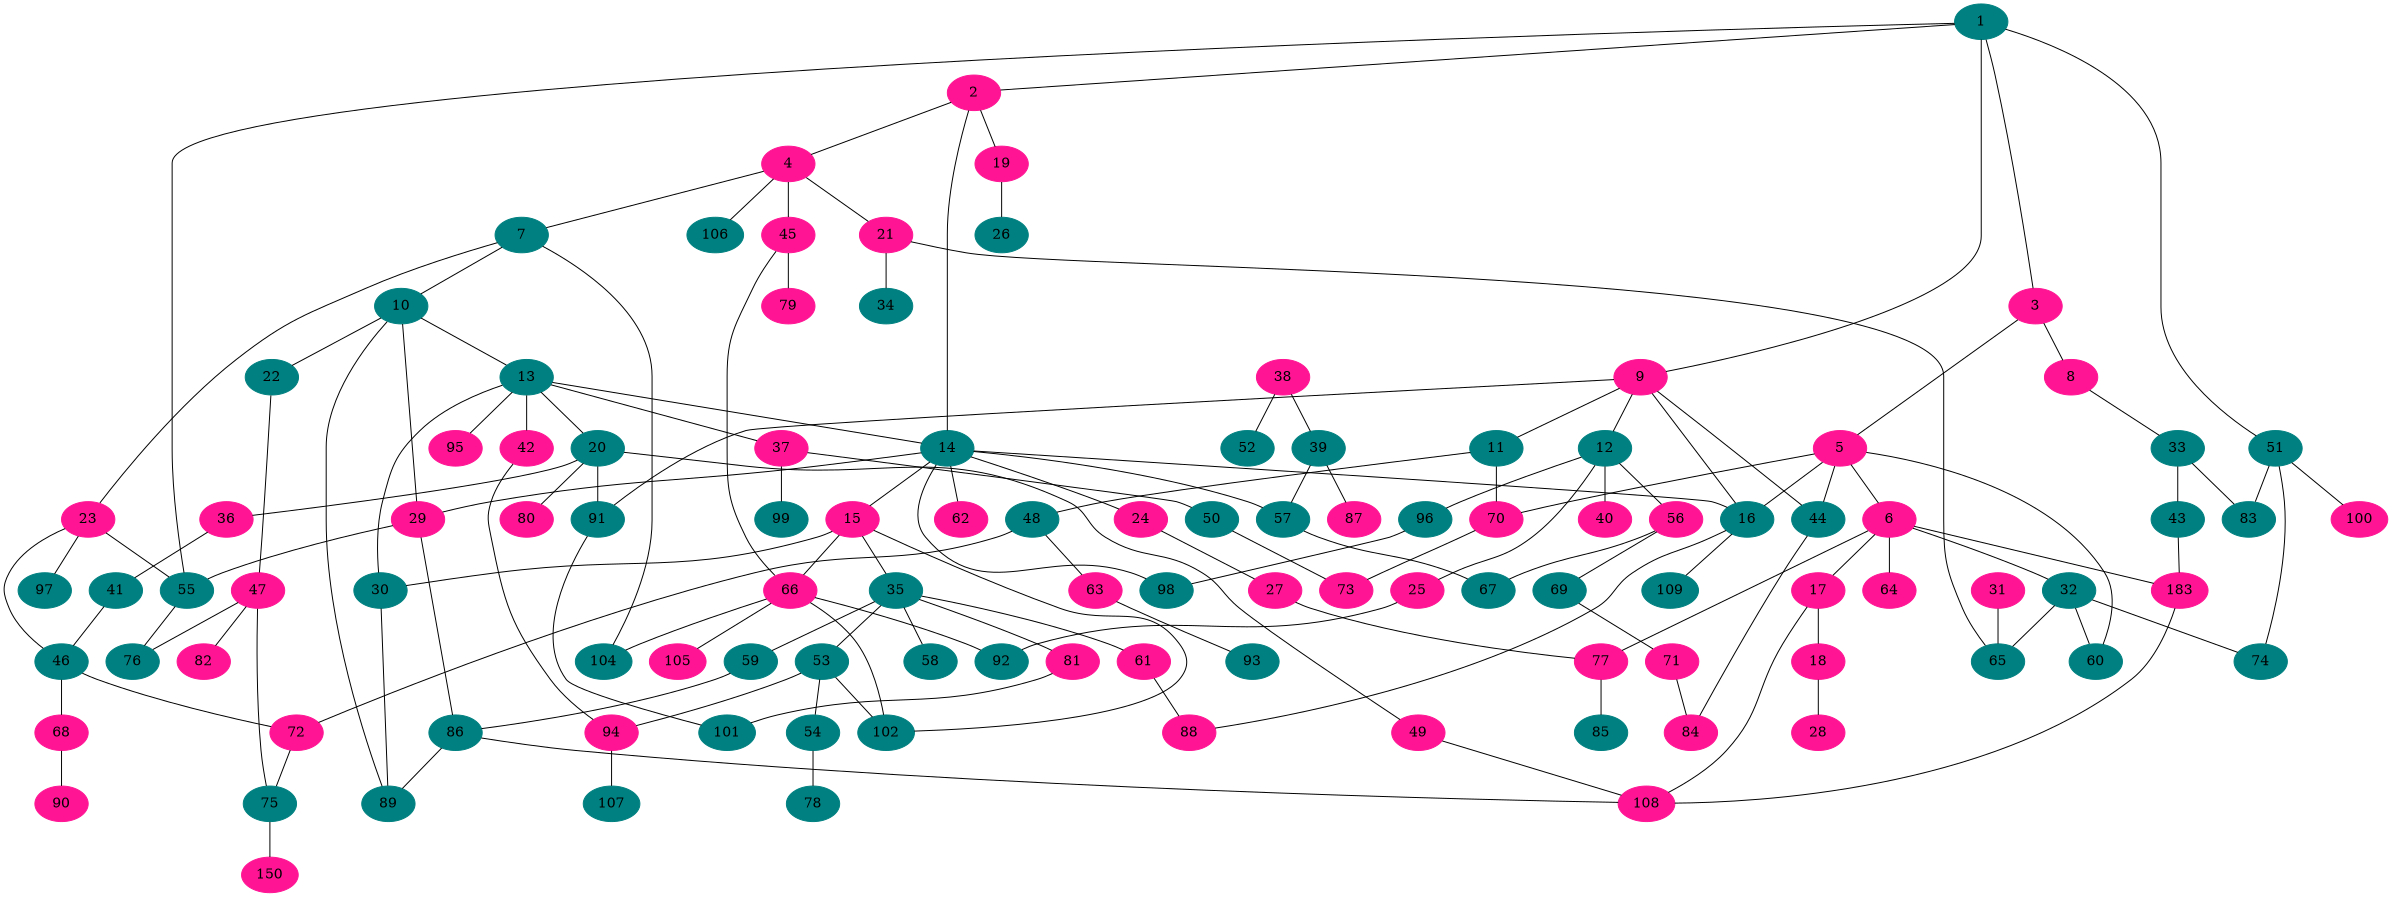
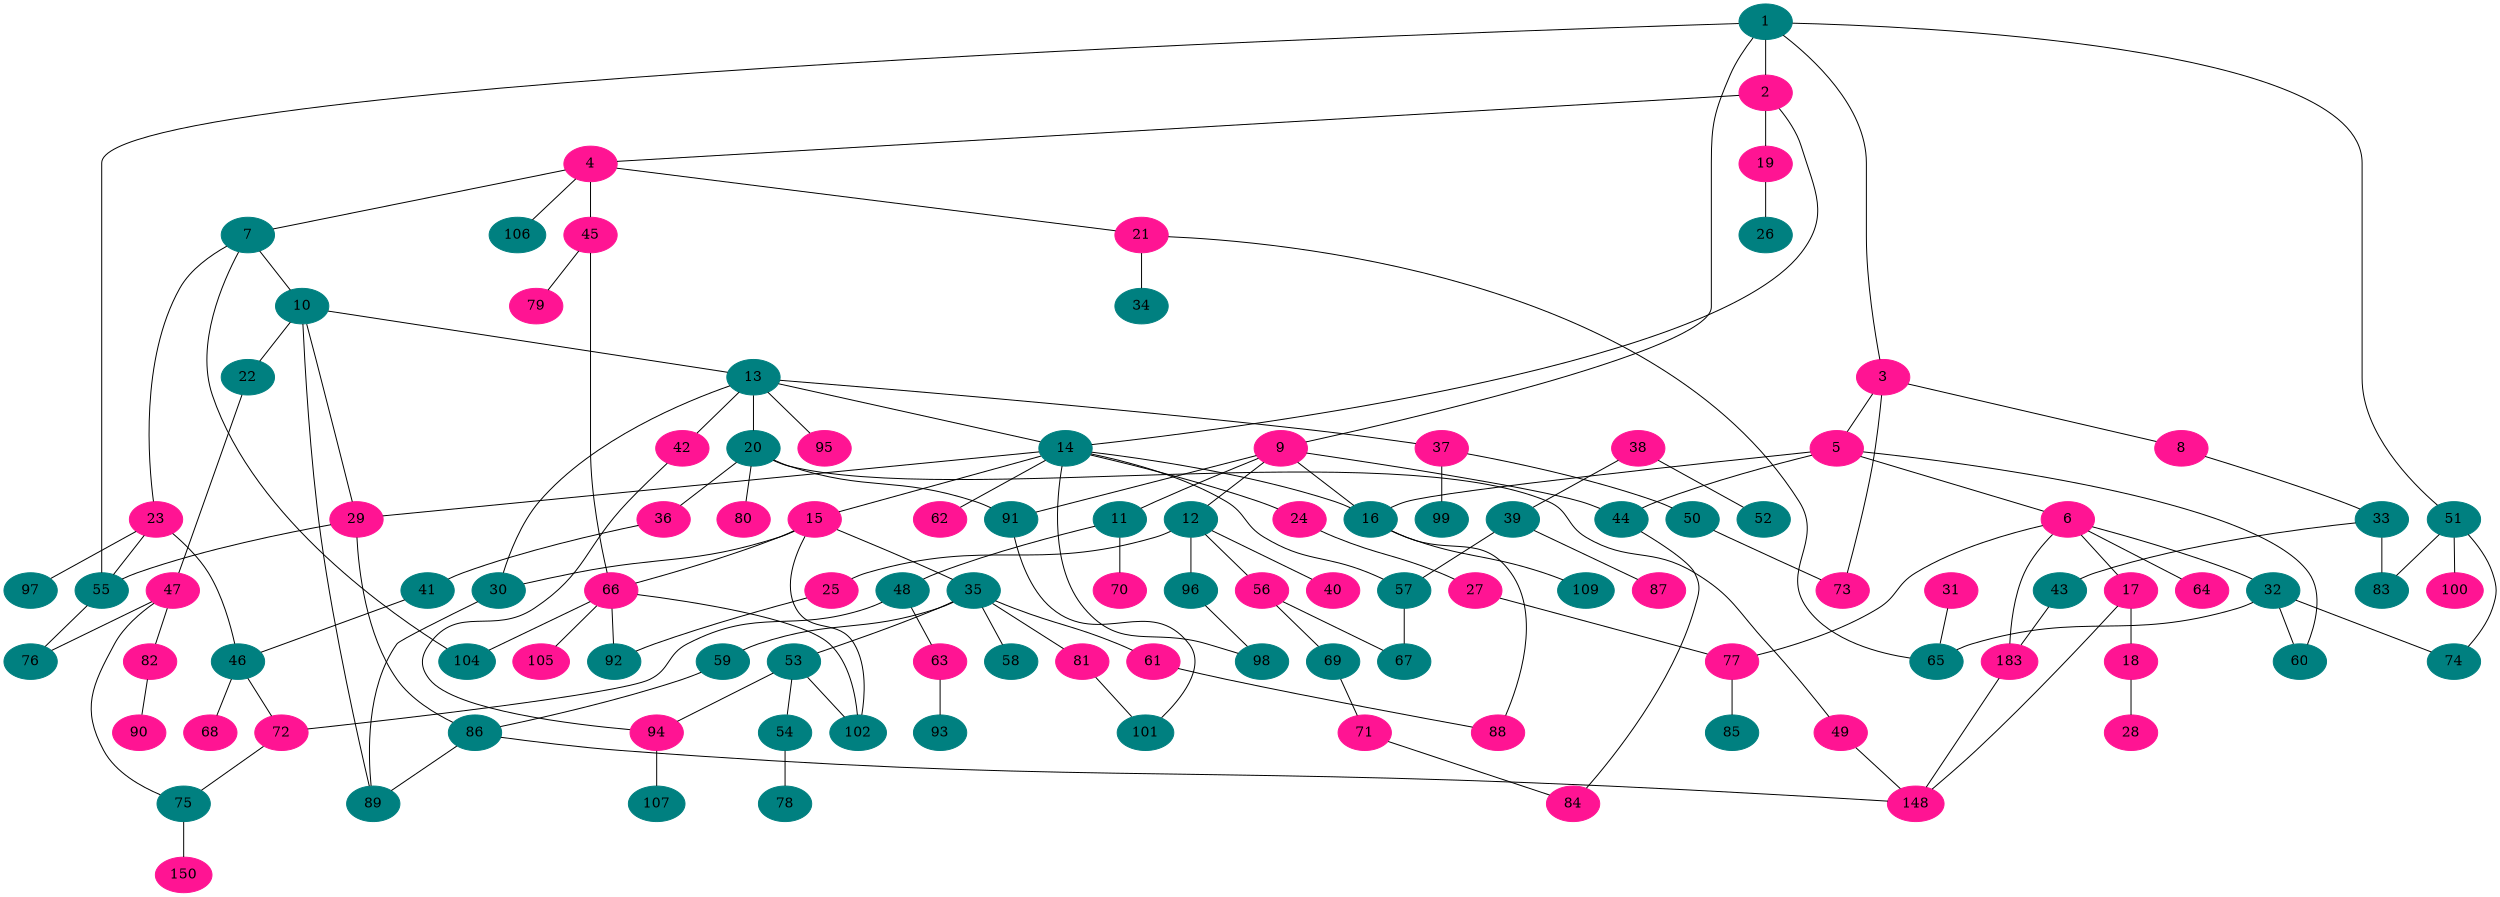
(1668, 482) -> none
(1421, 555) -> (1869, 485)
(62, 768) -> (145, 697)
(1646, 804) -> (1916, 804)
